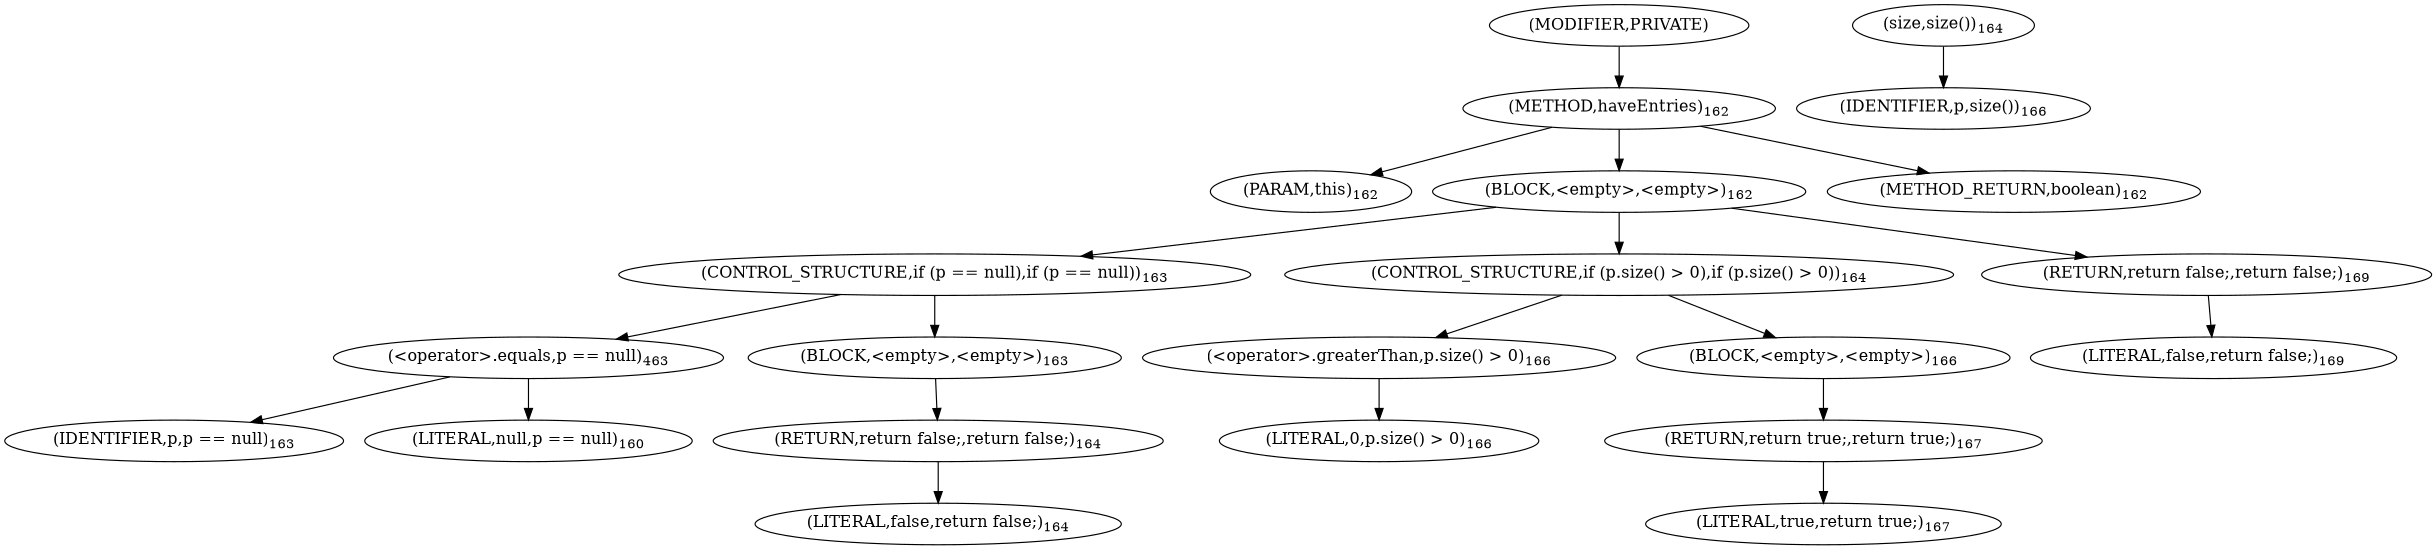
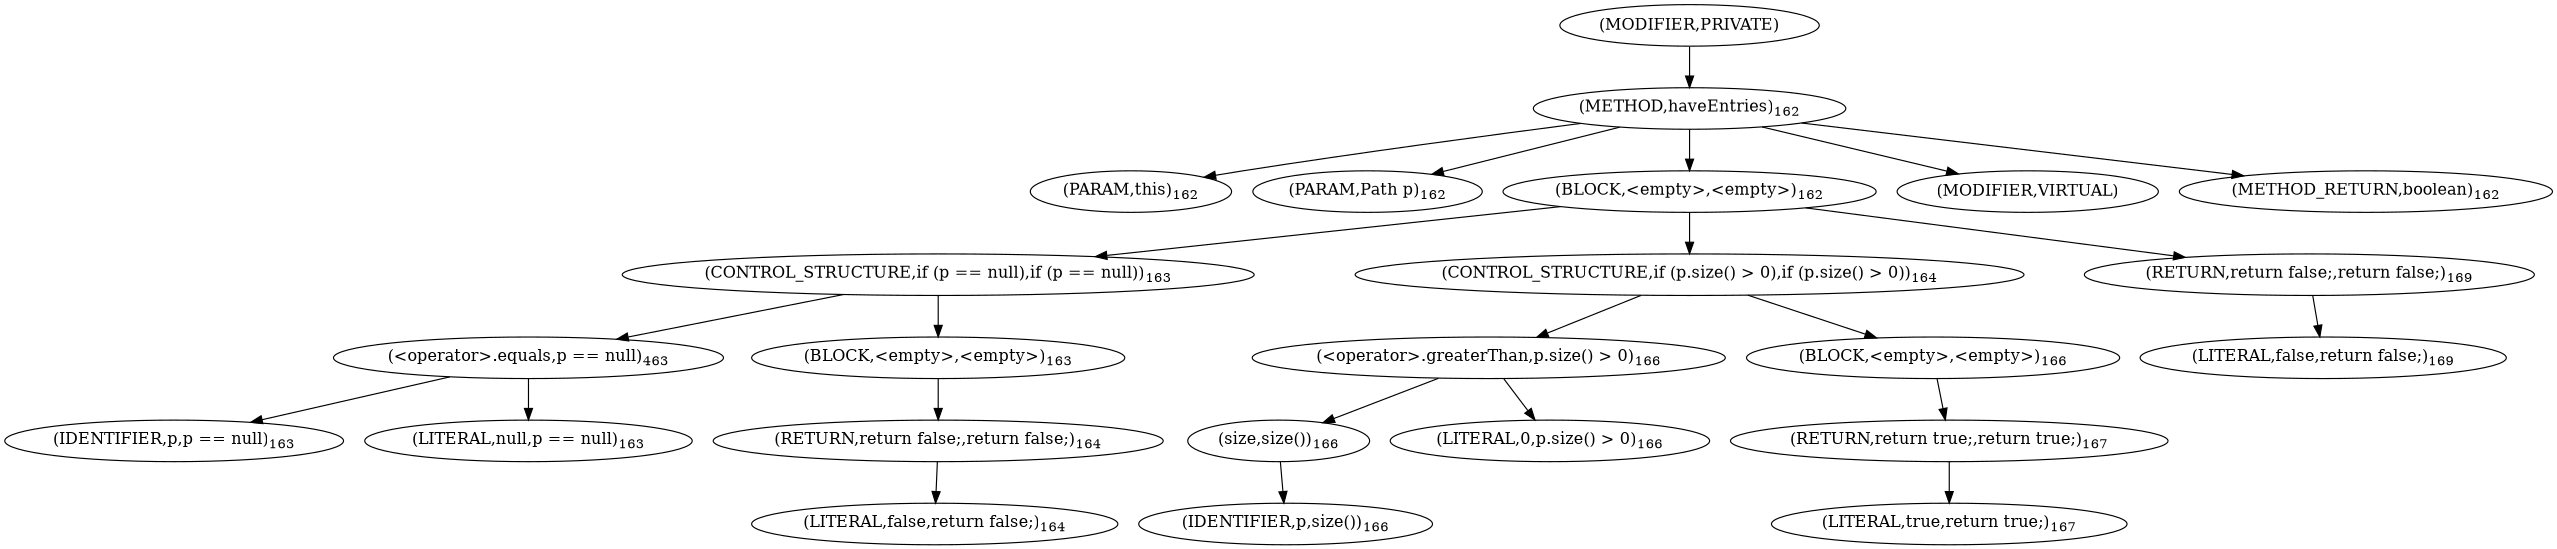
(1991, 24) -> (1326, 439)
none -> (1368, 192)
none -> (2028, 192)
none -> (1386, 398)
(632, 439) -> (632, 439)
